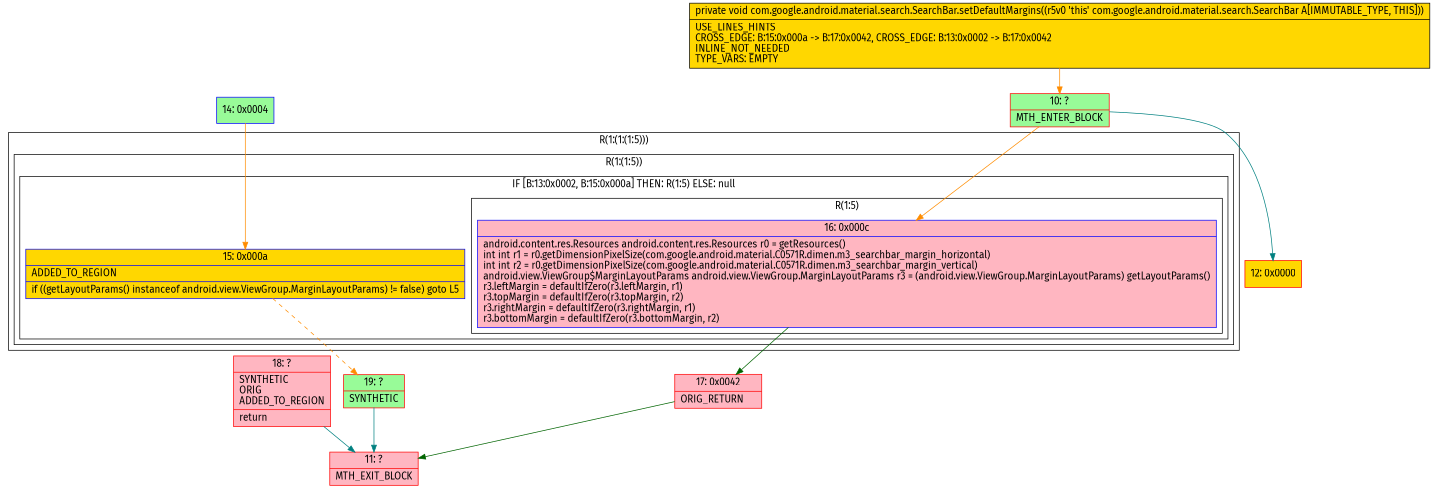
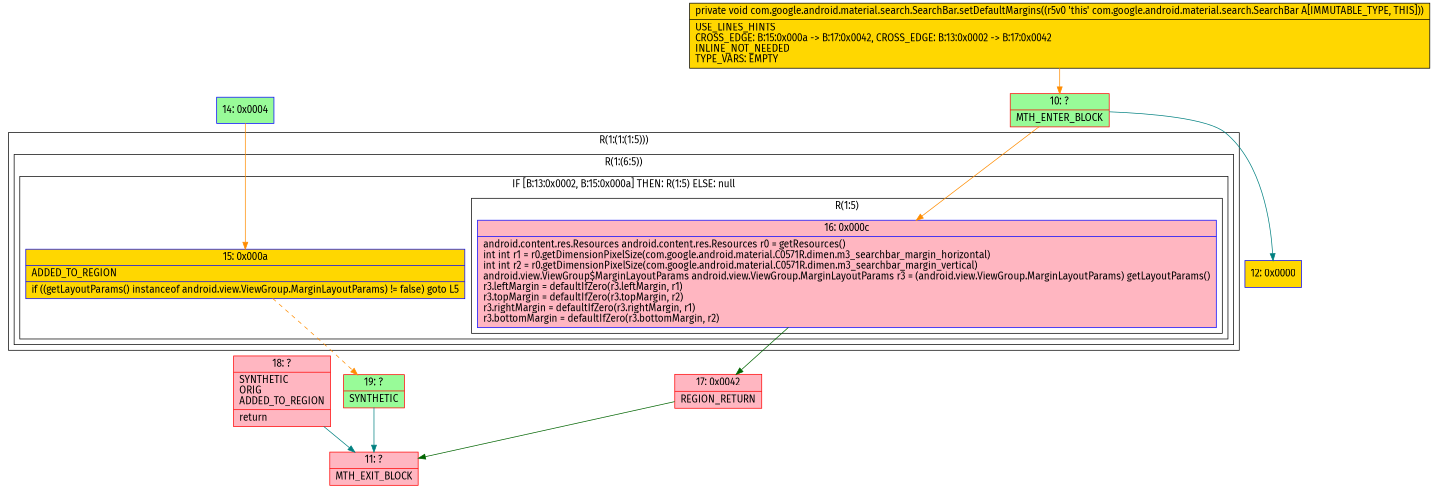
(624, 163) -> (624, 163)
(1273, 274) -> (1273, 274)
(712, 399) -> (718, 399)
